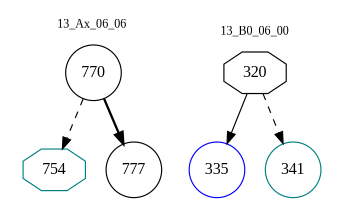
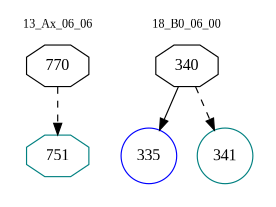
(255, 32) -> (187, 25)
(93, 73) -> (58, 66)
(255, 73) -> (187, 66)
(54, 170) -> (58, 156)
(134, 170) -> none
